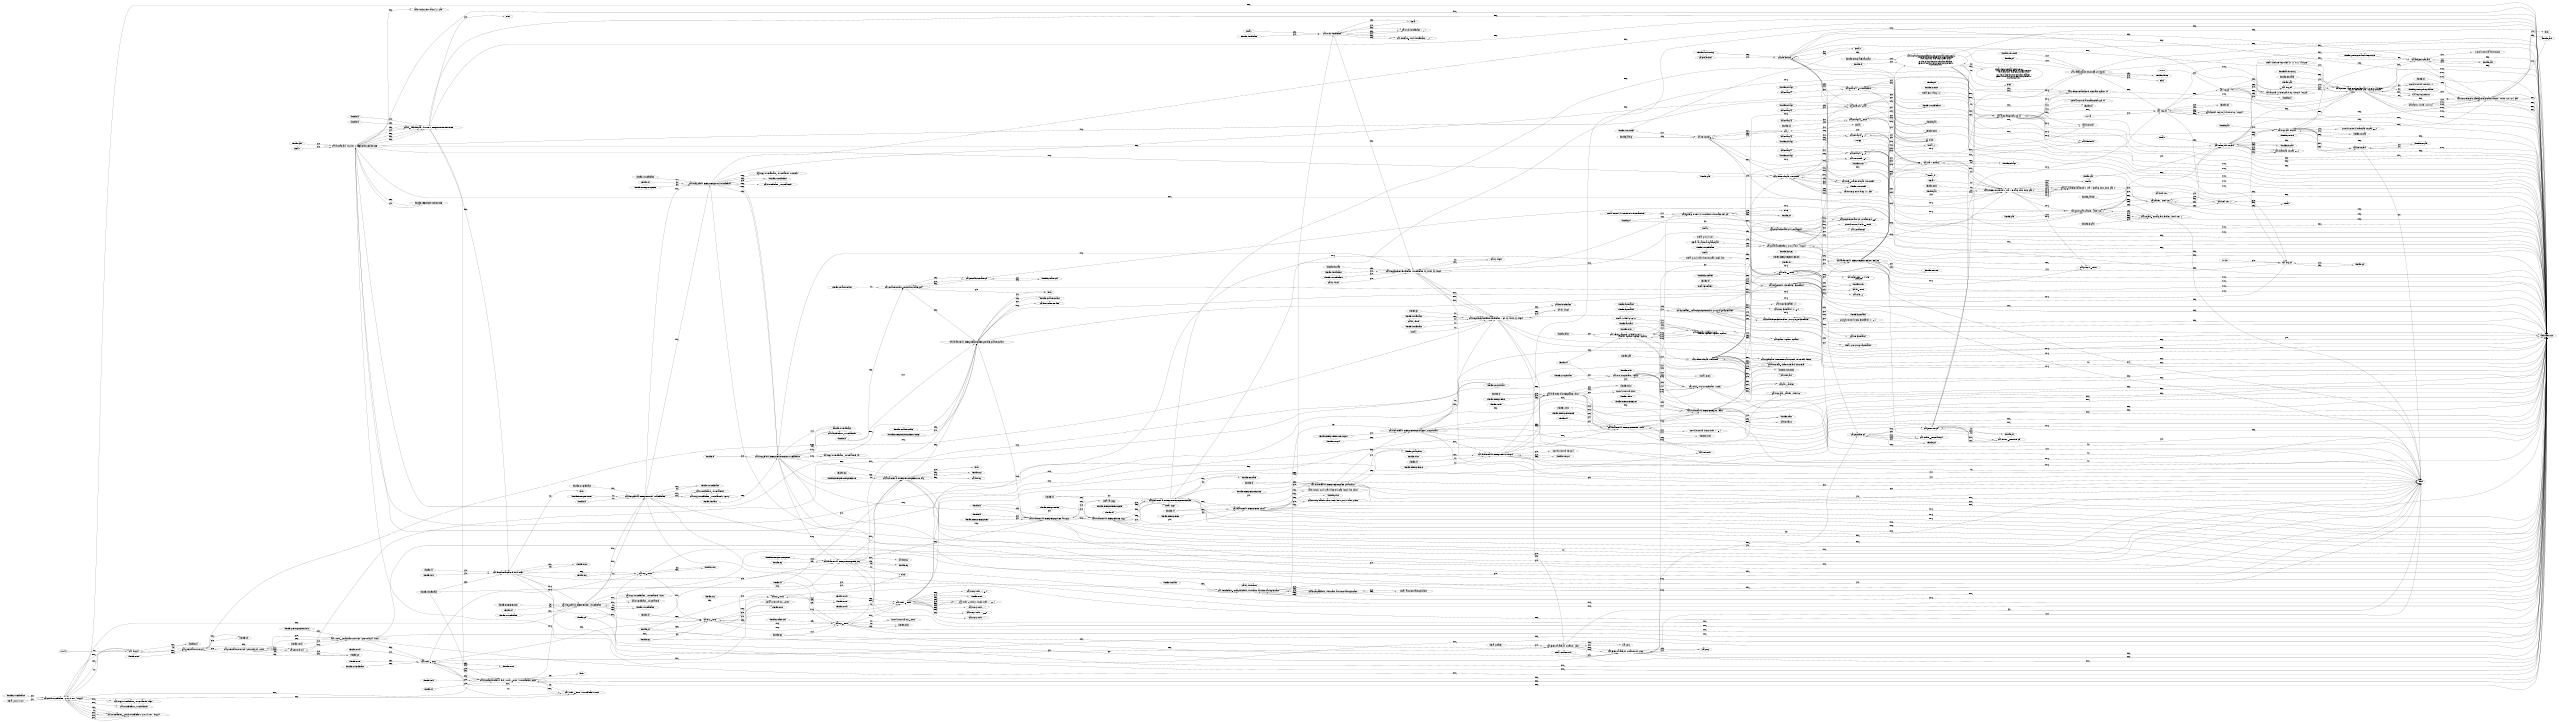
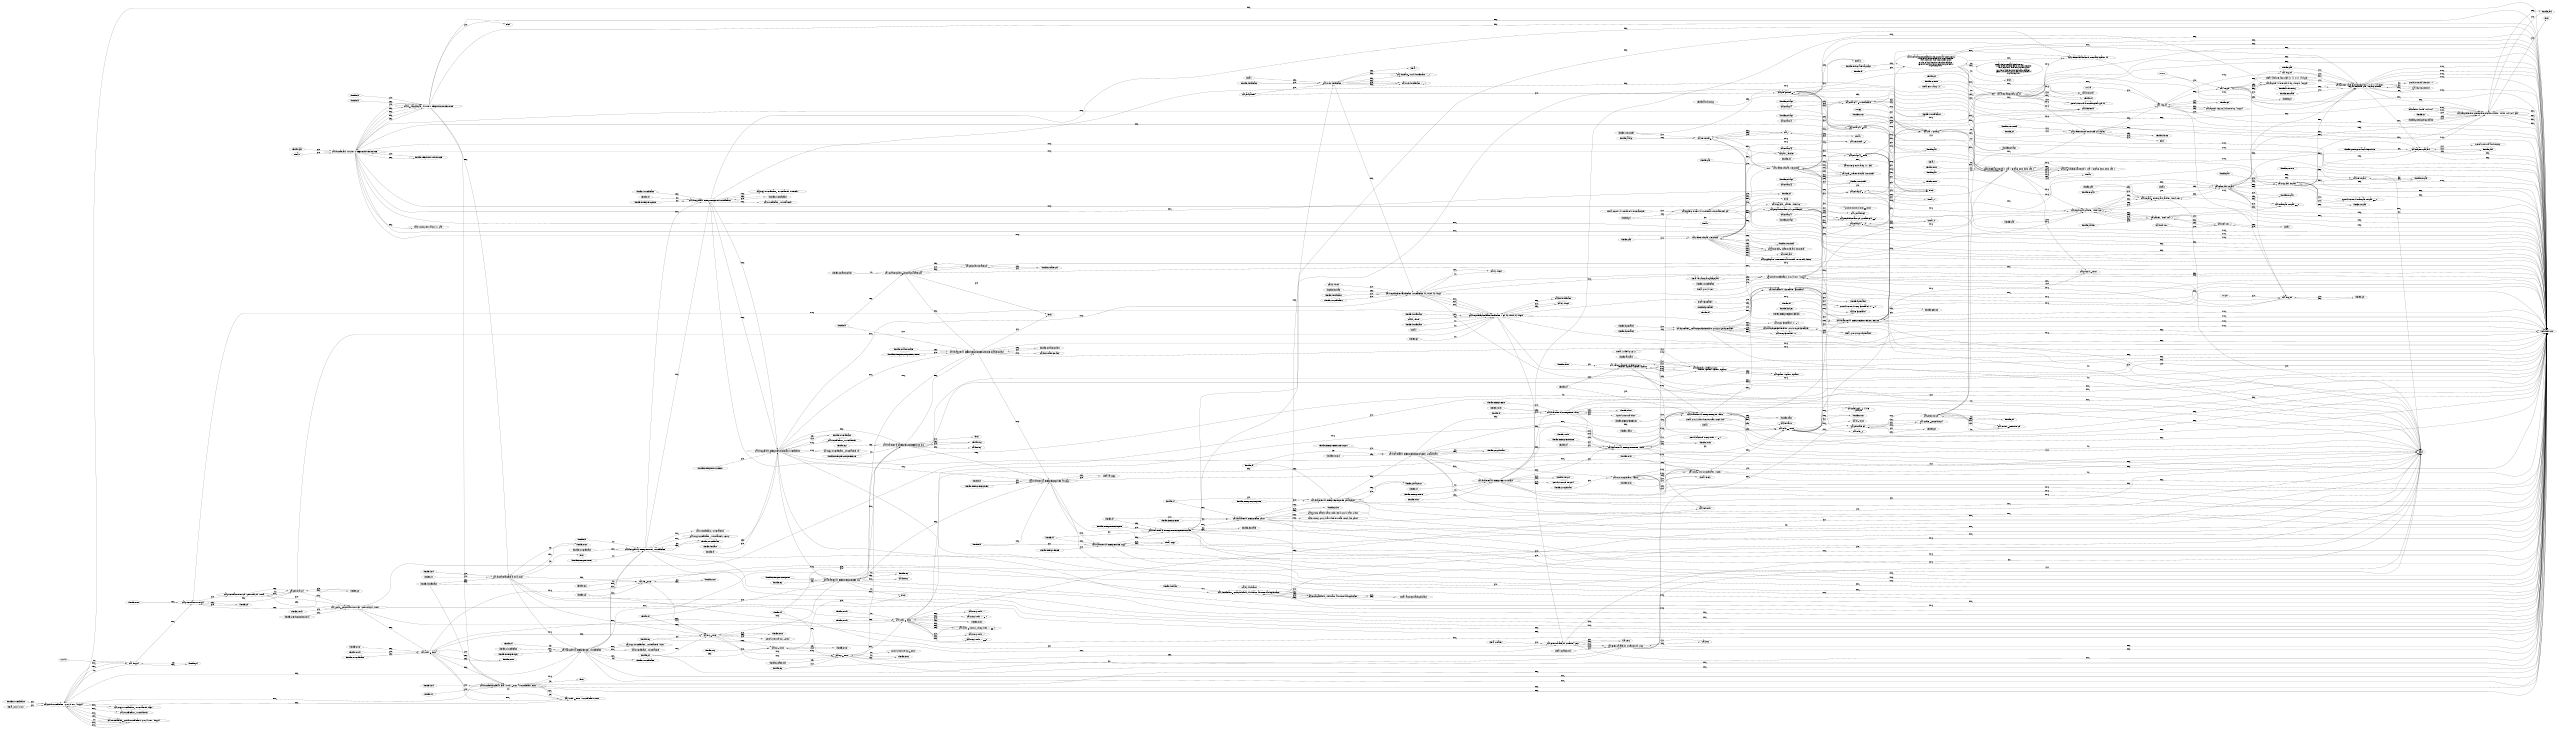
(1375, 26) -> (1295, 88)
none -> (710, 468)
(645, 574) -> (645, 582)
